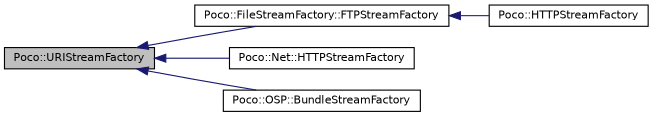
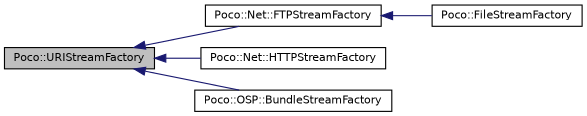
(322, 16) -> (293, 16)
(569, 16) -> (507, 16)
